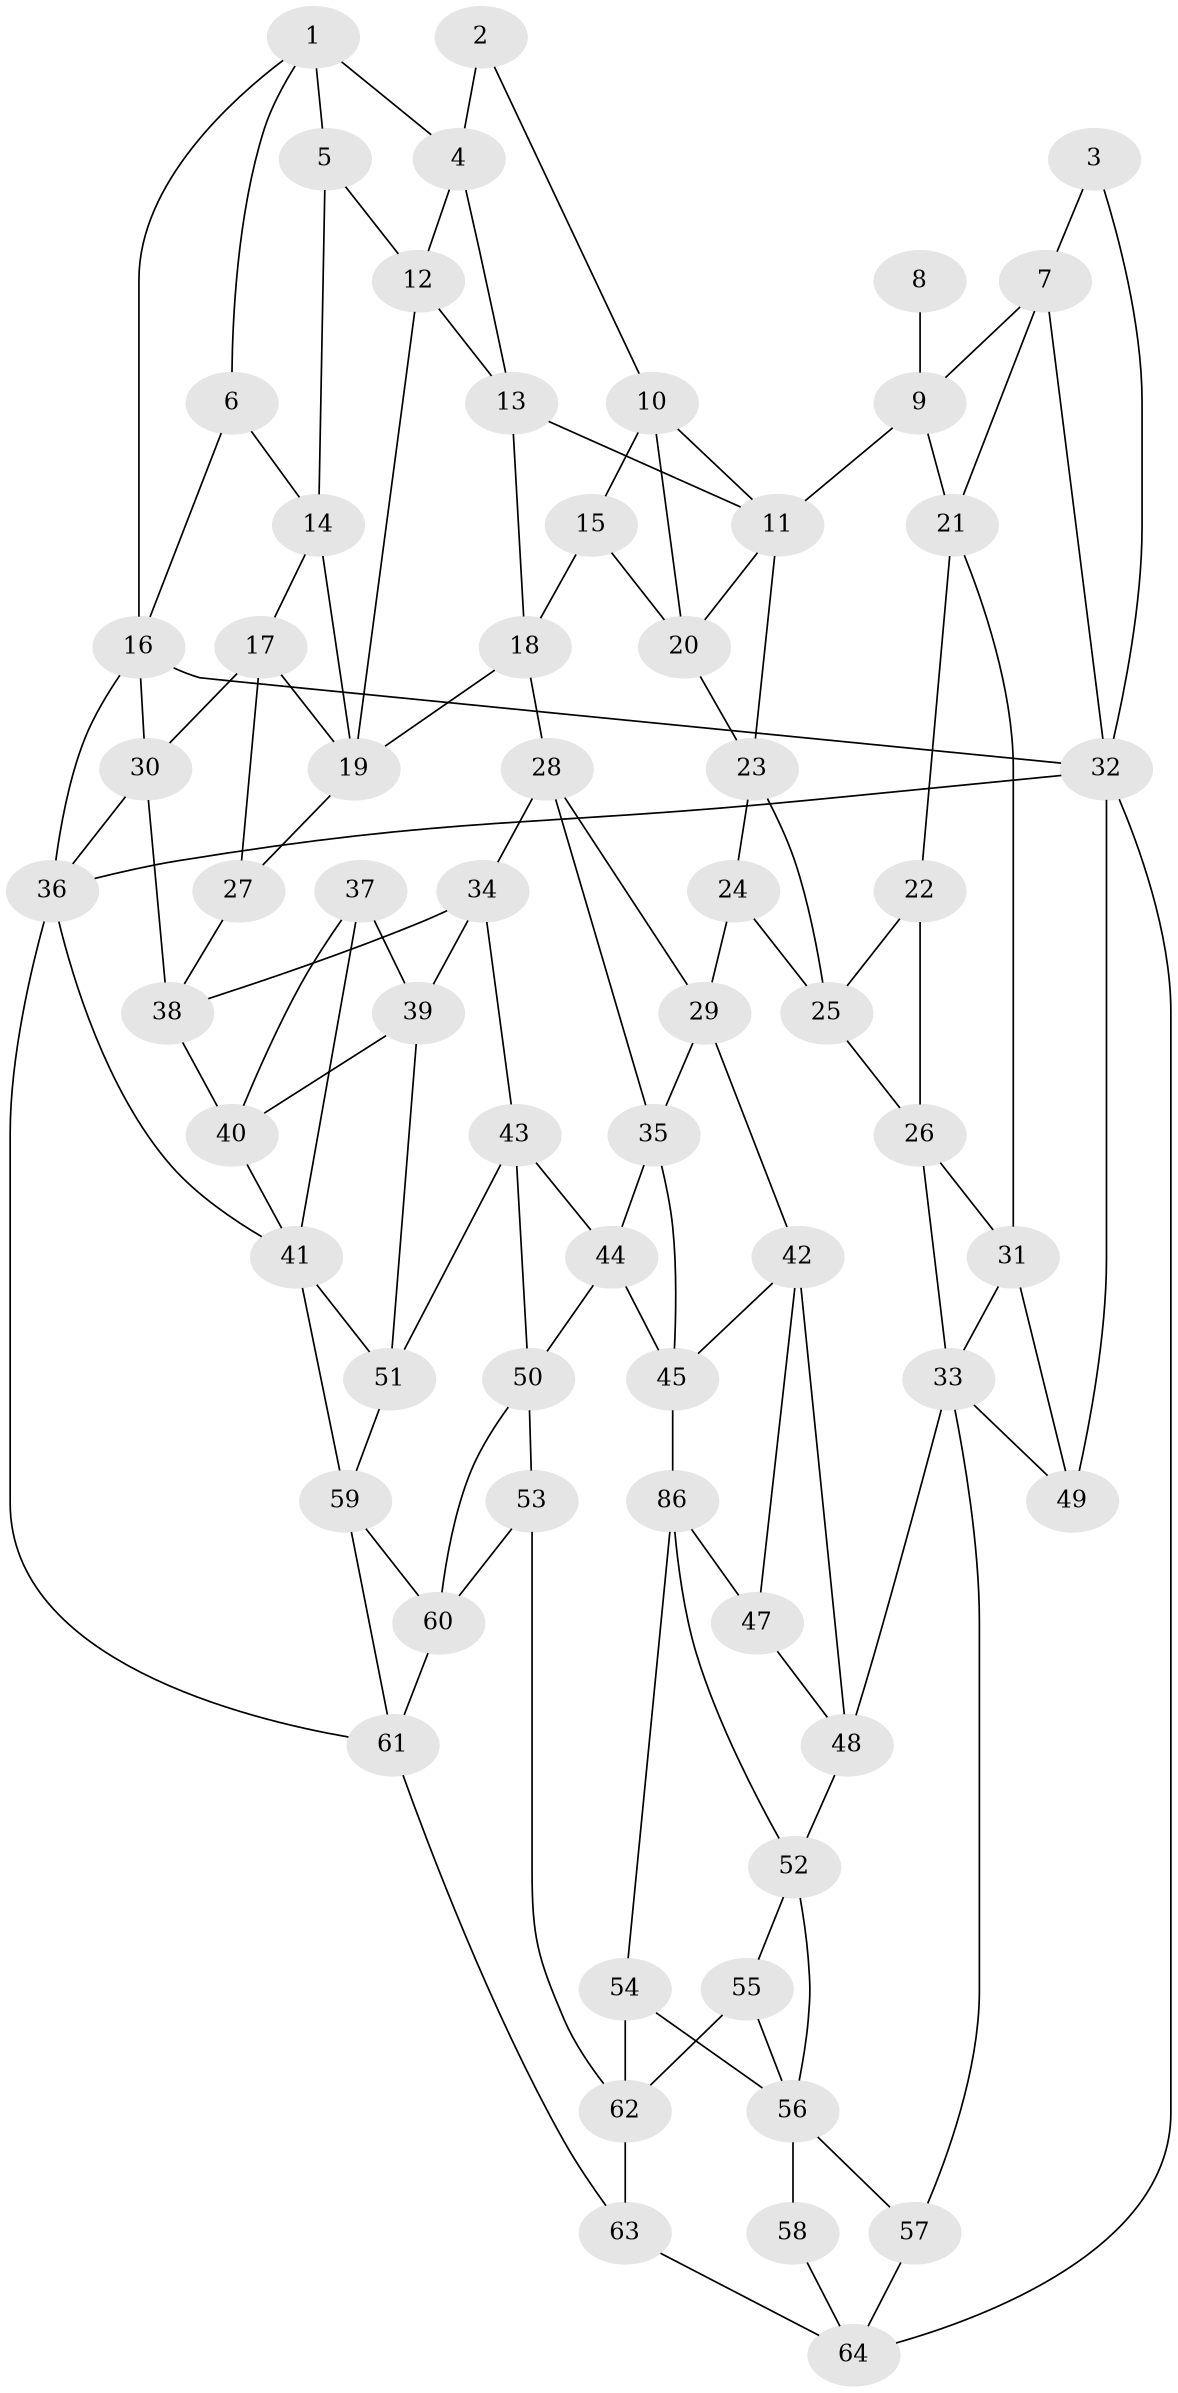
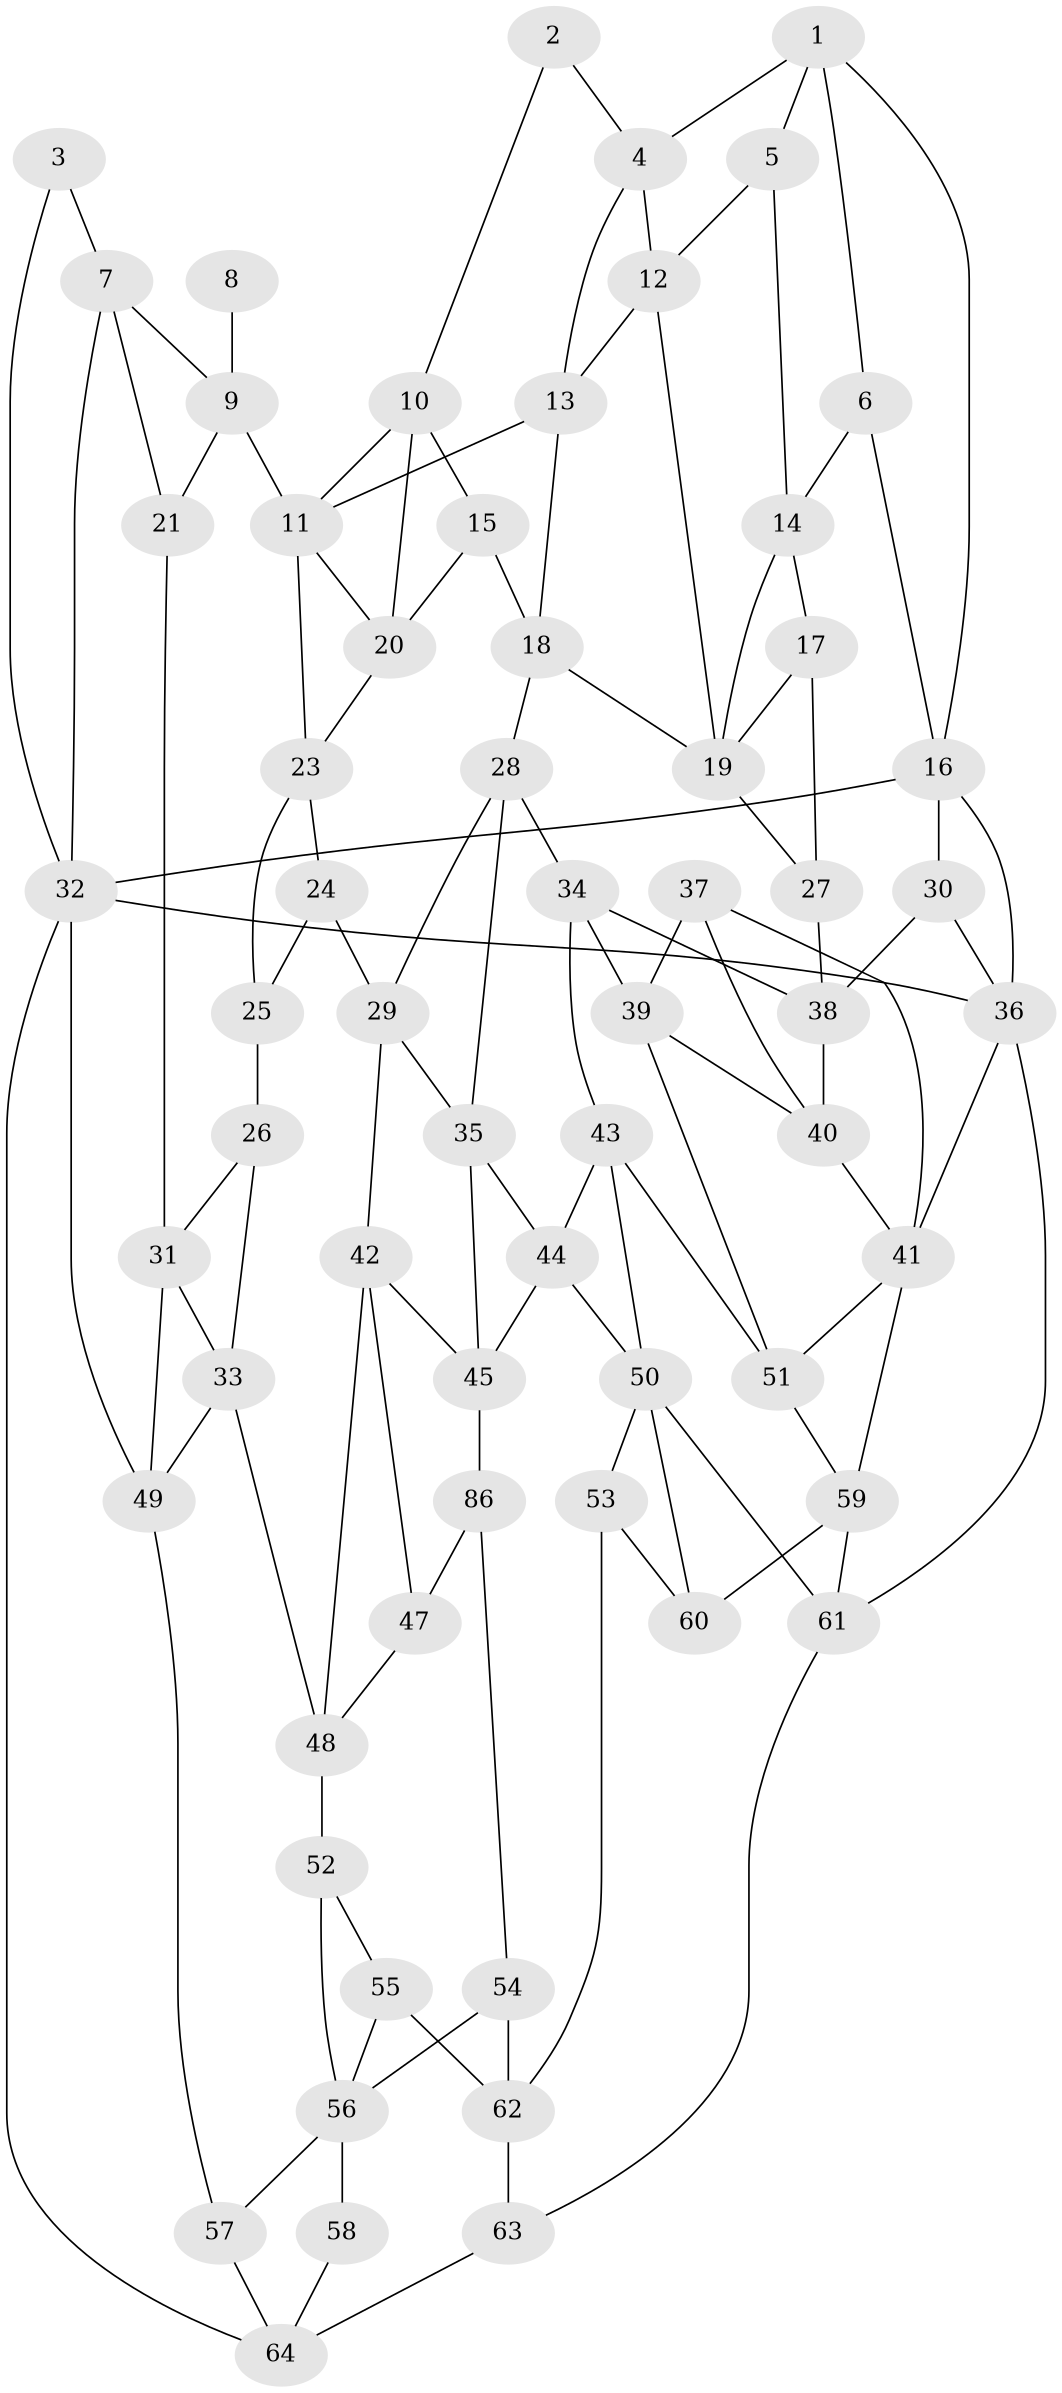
(203, 708) -> none
(920, 891) -> none
(416, 1684) -> (739, 1501)
(709, 1691) -> none
(979, 1809) -> (178, 1868)
